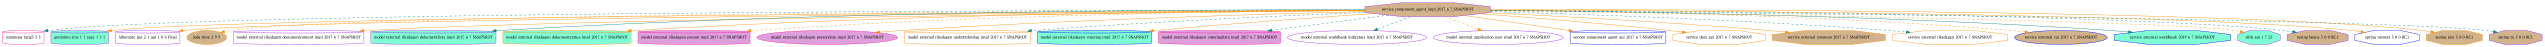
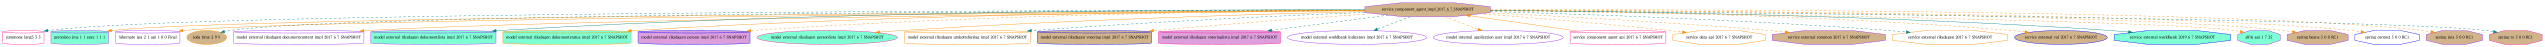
(1961, 12) -> (1961, 12)
(795, 14) -> (795, 14)
(1892, 14) -> (1892, 14)
(1926, 14) -> (1926, 14)
(1264, 21) -> (1264, 21)
(1637, 21) -> (1637, 21)
(1581, 22) -> (1581, 22)
(1516, 23) -> (1523, 23)
(148, 37) -> (148, 37)
(694, 37) -> (694, 37)
(827, 37) -> (827, 37)
(1094, 37) -> (1094, 37)
(1618, 37) -> (1618, 37)
(1829, 37) -> (1829, 37)
(2454, 37) -> (2454, 37)
(2516, 37) -> (2516, 37)
